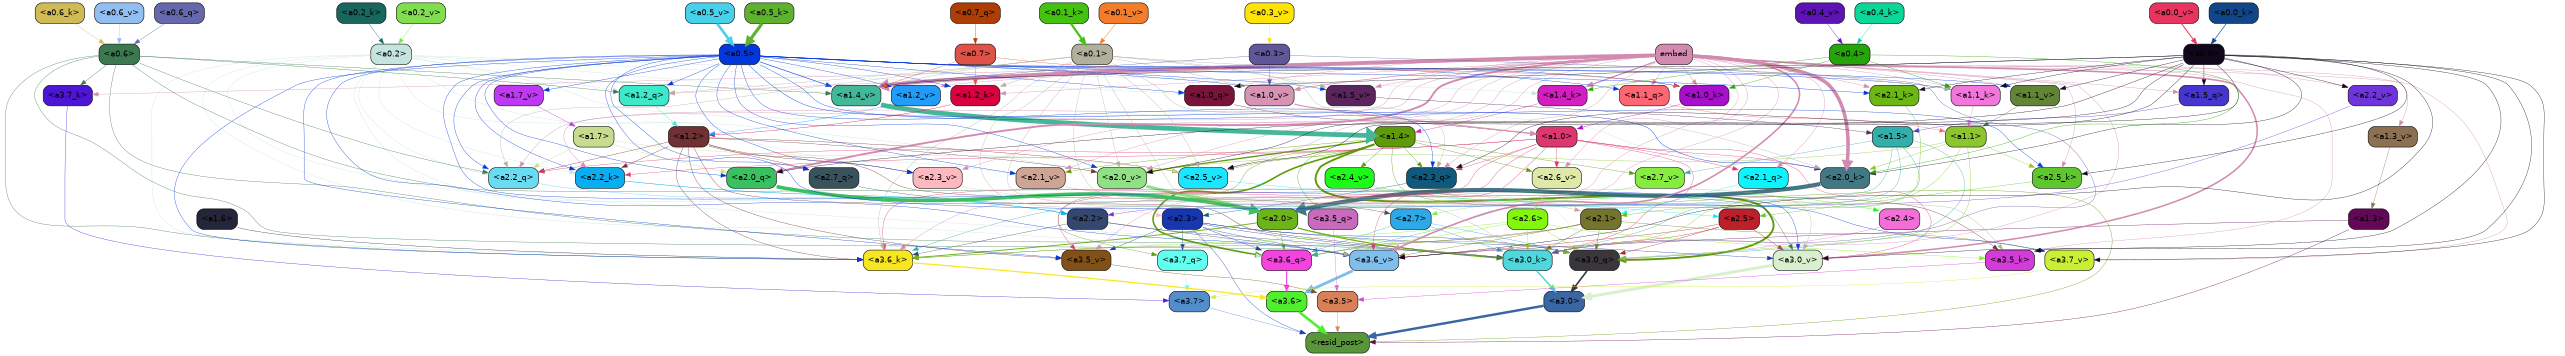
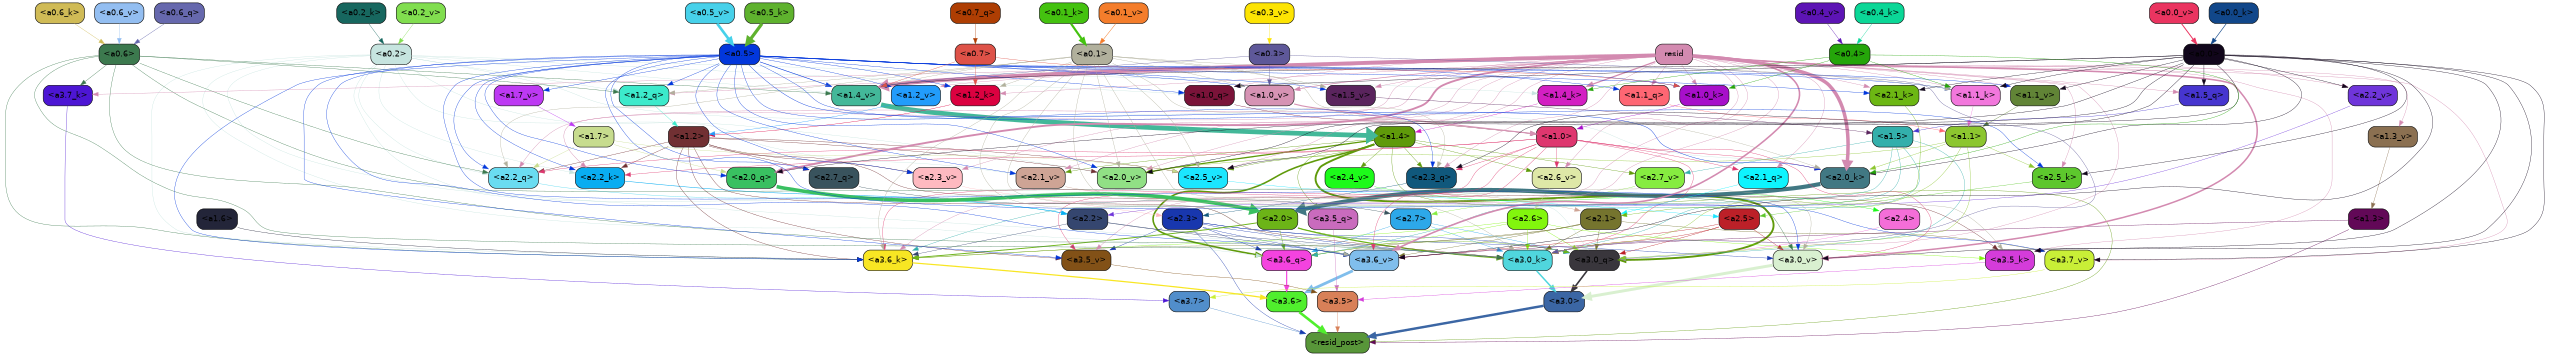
(1674, 54) -> (1674, 54)
(1199, 198) -> none
(1182, 260) -> none
